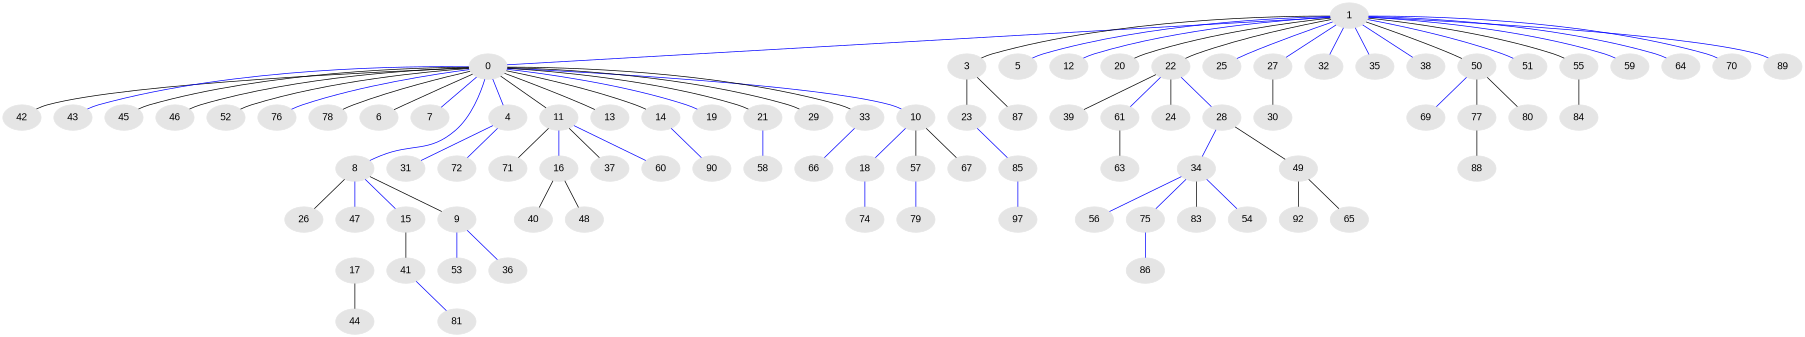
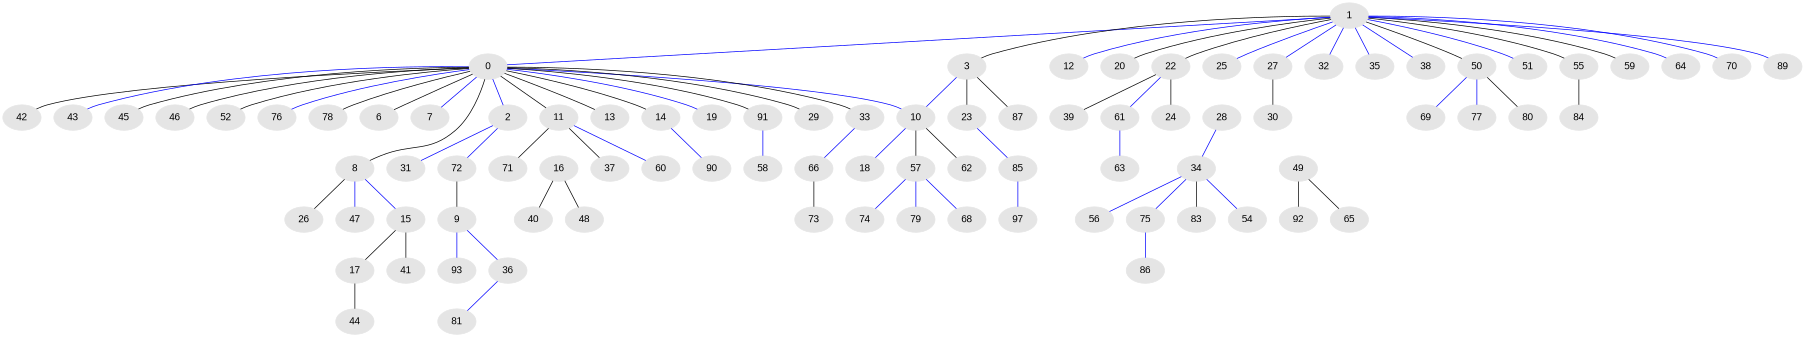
(1493, 30) -> (1493, 30)
(1018, 67) -> none
none -> (941, 92)
(1196, 92) -> none
(1477, 92) -> (1477, 92)
(508, 118) -> (508, 118)
(763, 118) -> (763, 118)
(442, 139) -> (442, 139)
(559, 143) -> none
(1120, 143) -> (1120, 143)
(1260, 143) -> none
(967, 169) -> (967, 169)
(1477, 169) -> none
(406, 194) -> (457, 194)
(865, 194) -> (890, 194)
none -> (814, 220)
none -> (967, 220)
none -> (380, 245)
(457, 271) -> (457, 271)
(431, 296) -> (482, 296)
